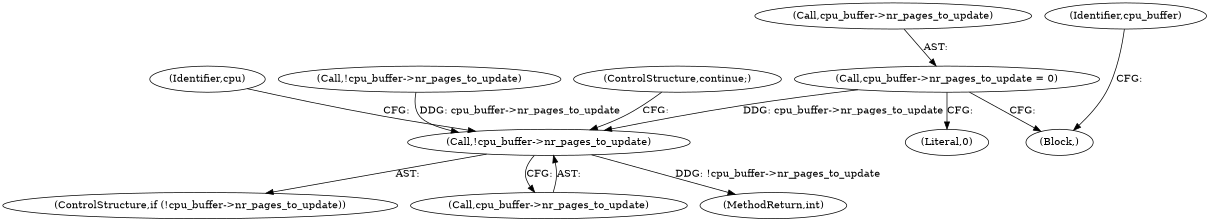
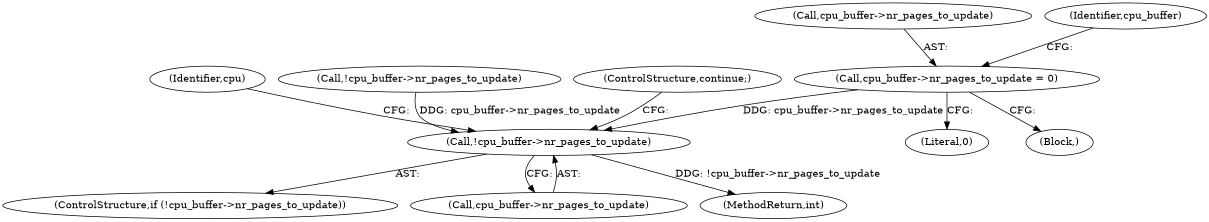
(1111, 82) -> (1041, 46)
